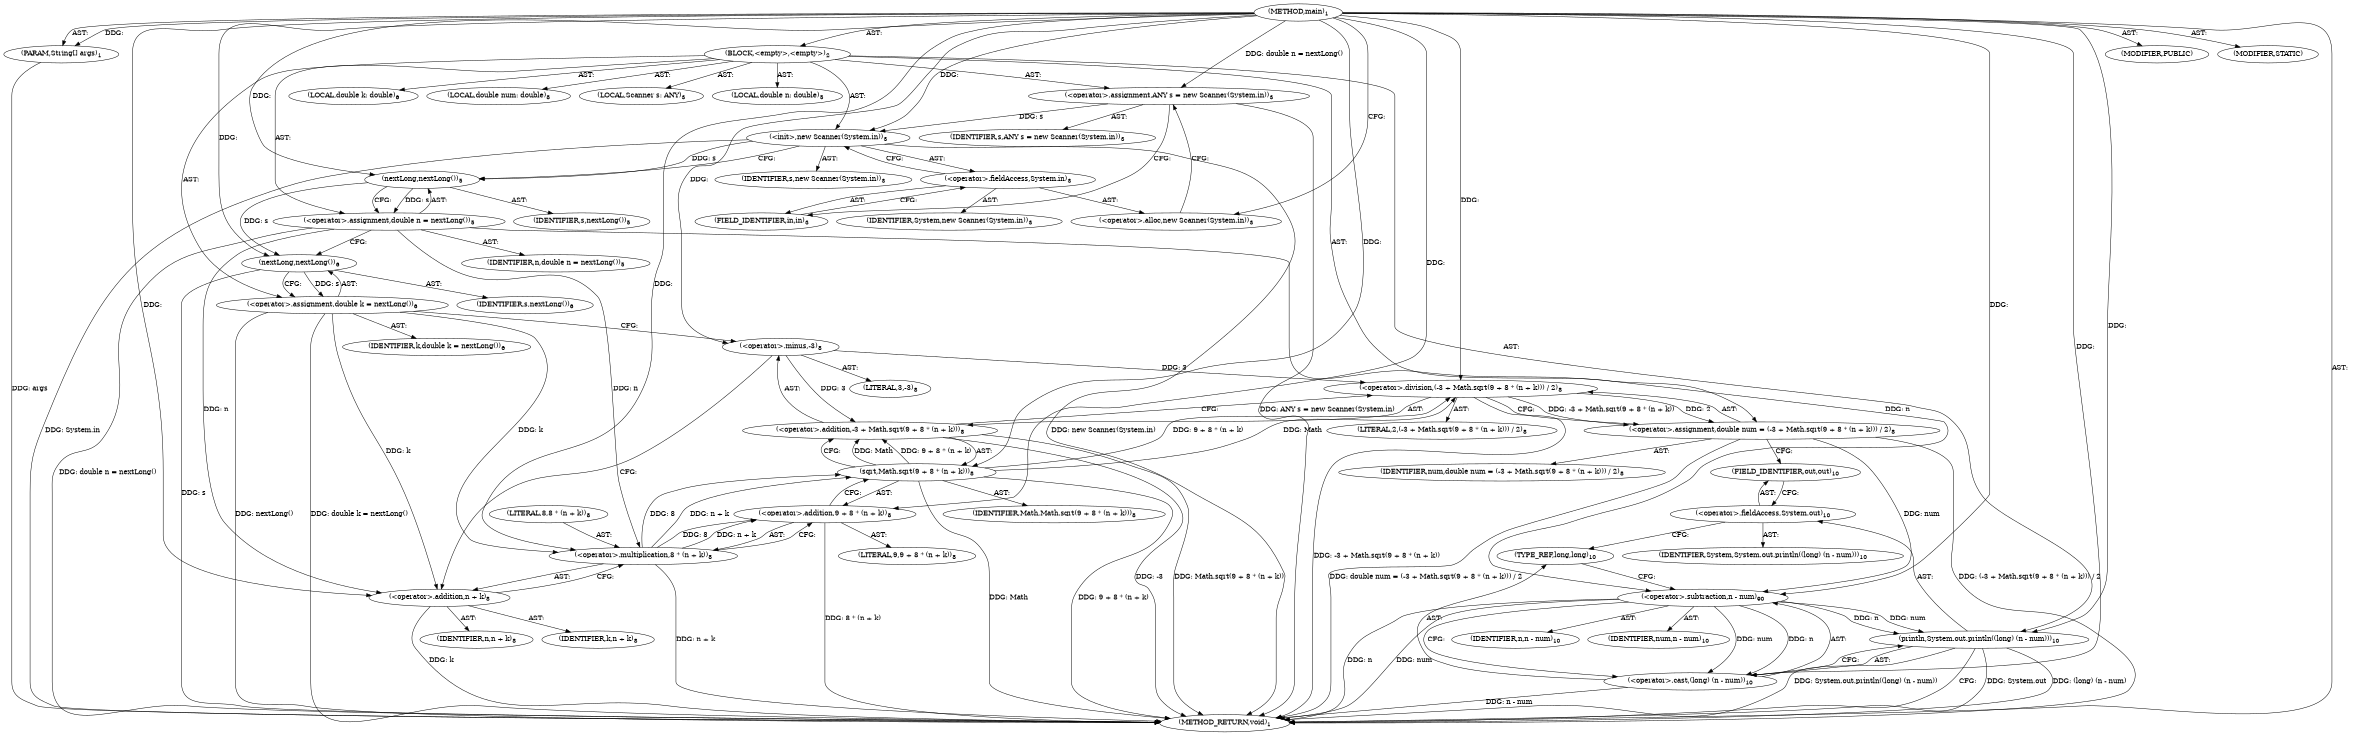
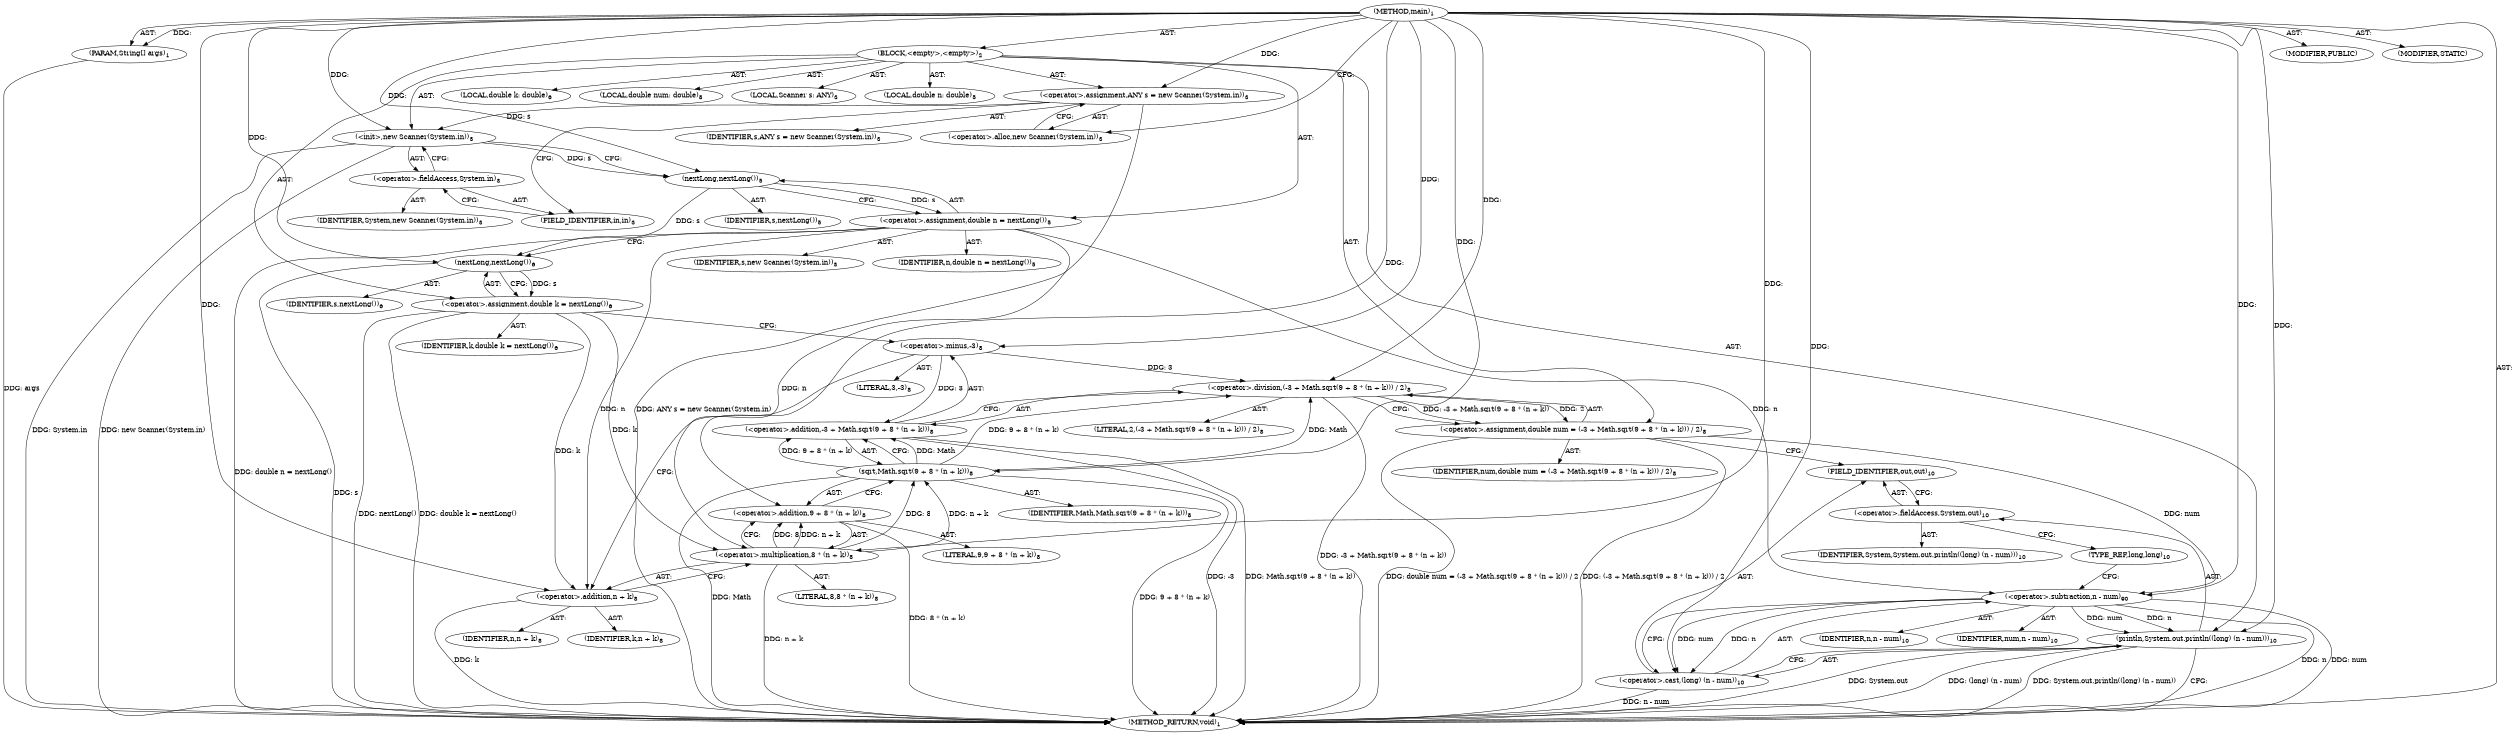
(1294, 54) -> (1271, 54)
(822, 157) -> (868, 242)
(1089, 200) -> (1087, 116)
(588, 535) -> (809, 575)
(1431, 658) -> (1732, 577)
